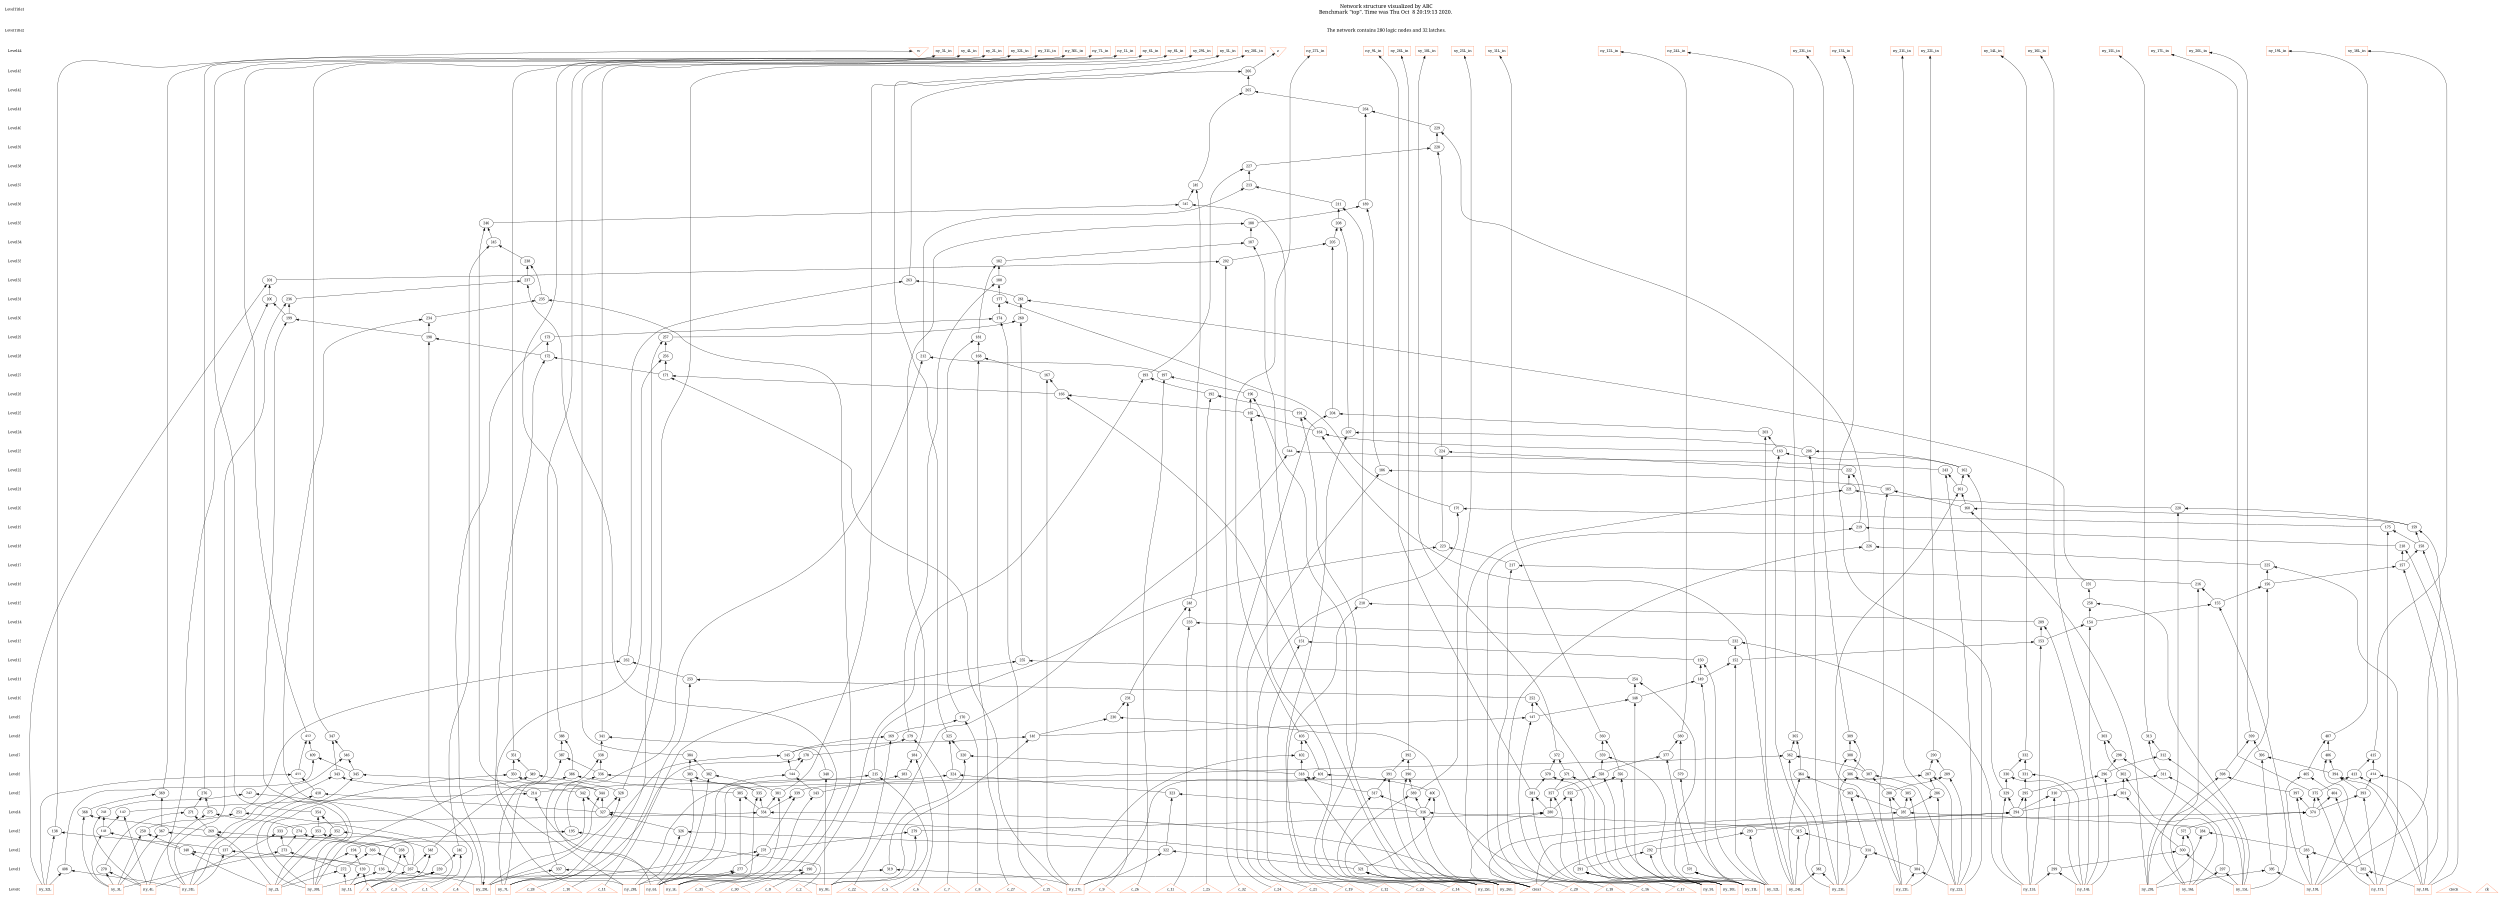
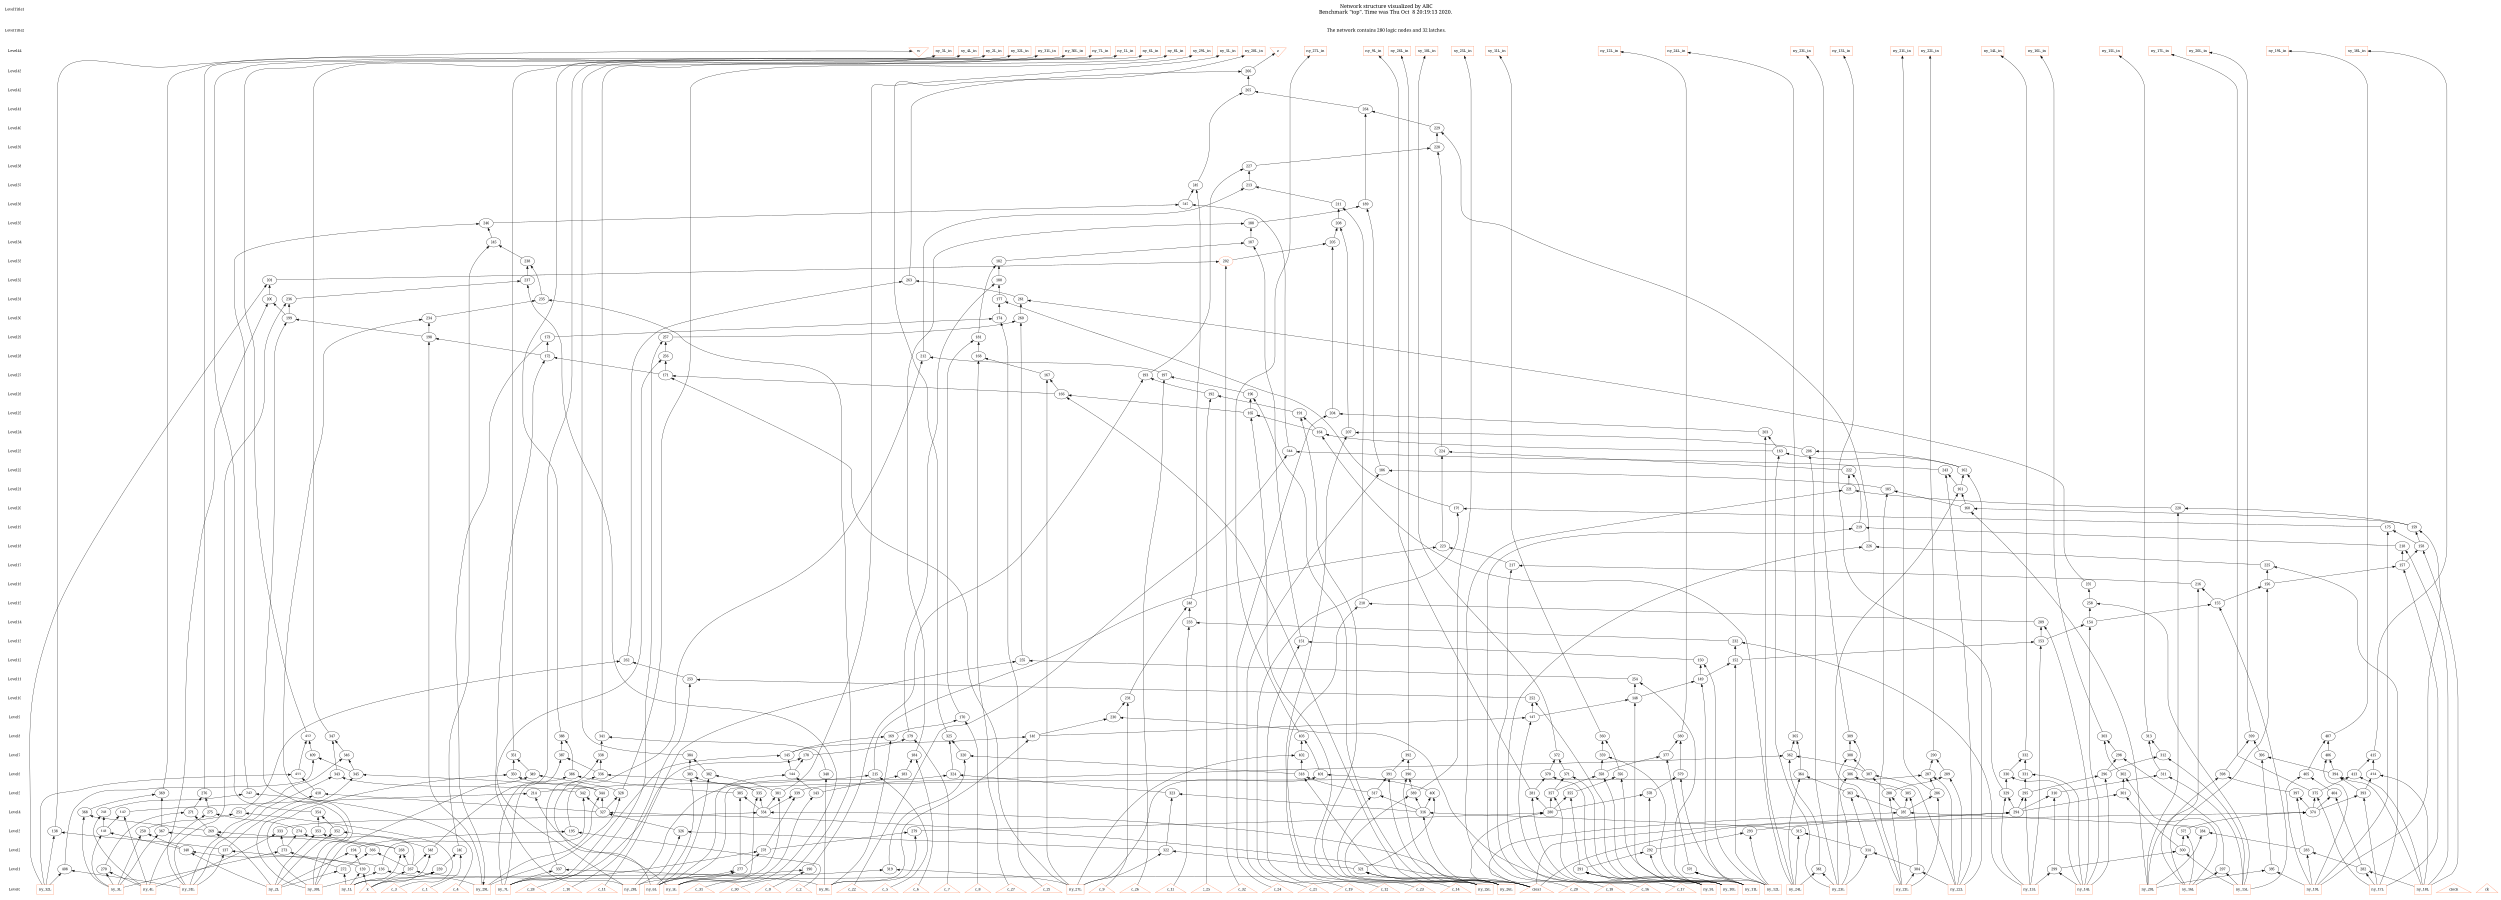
(1226, 261) -> (1226, 261)
(479, 525) -> (244, 400)
none -> (1649, 793)
(527, 875) -> (540, 874)
